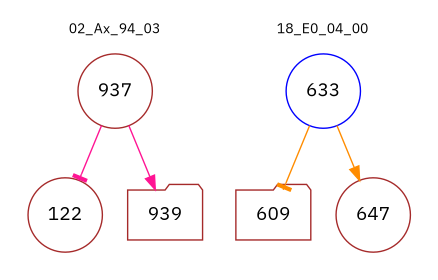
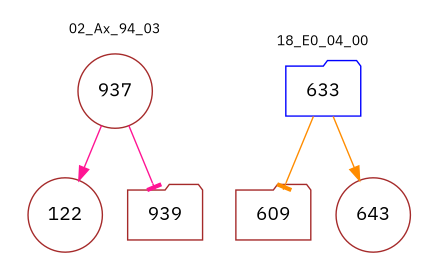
(323, 91) -> (323, 91)
(92, 150) -> (93, 147)
(139, 151) -> (141, 154)
(373, 215) -> (373, 215)
